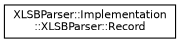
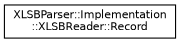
(90, 22) -> (90, 22)
